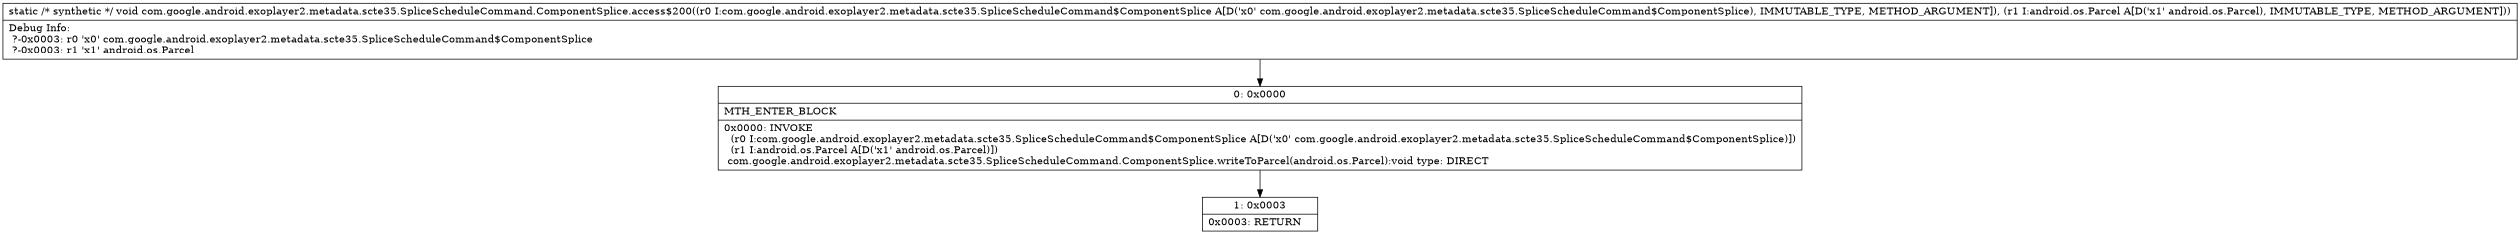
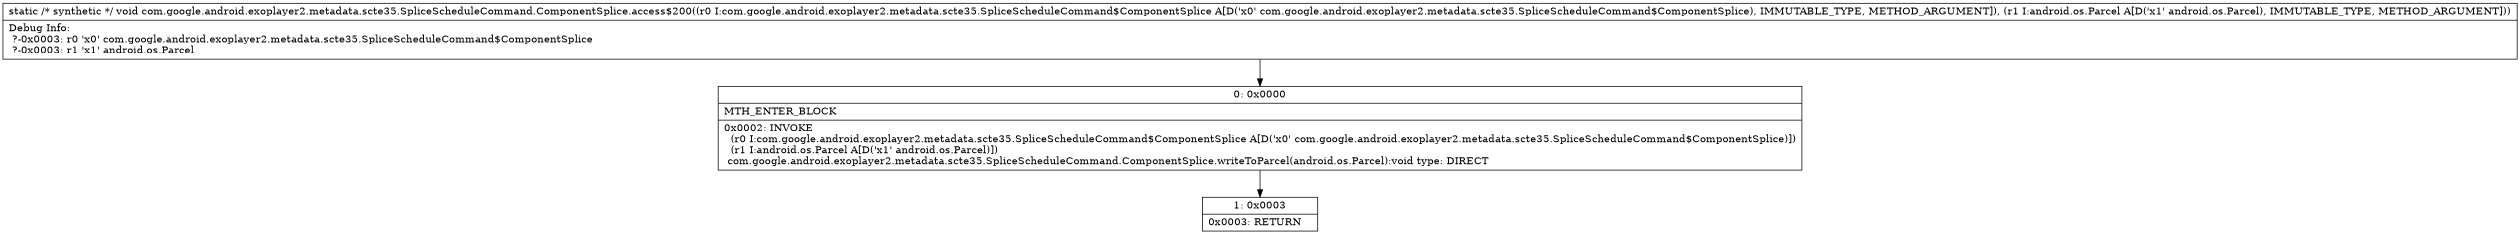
(772, 128) -> (772, 128)
